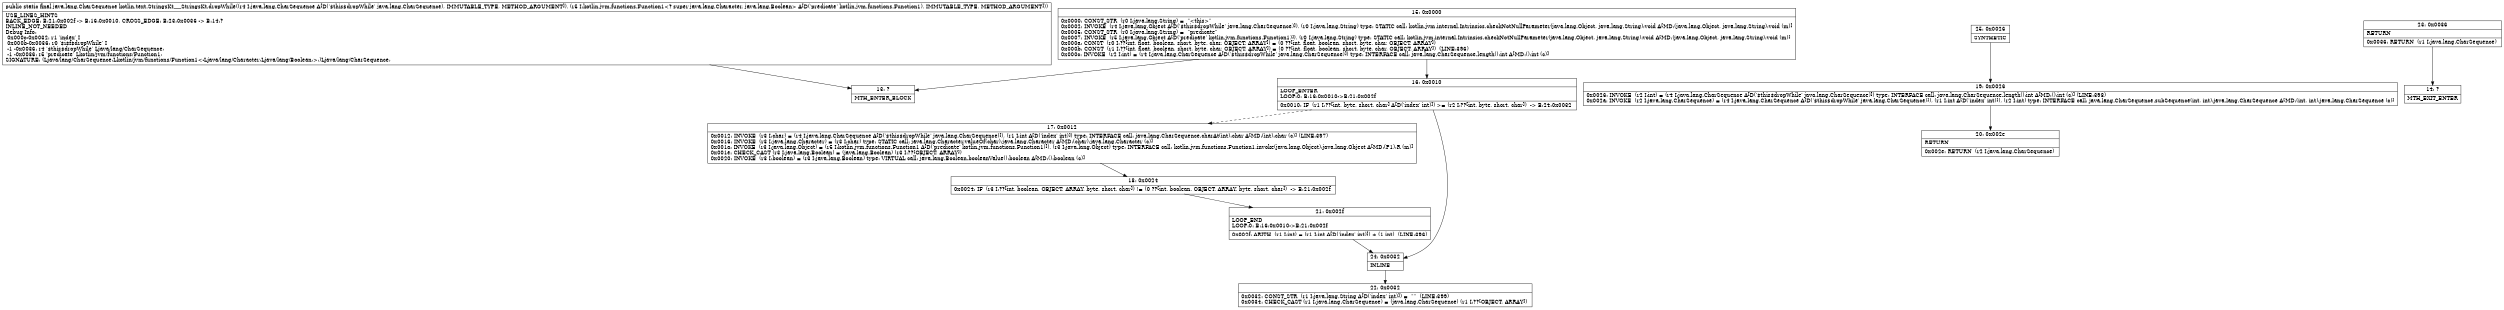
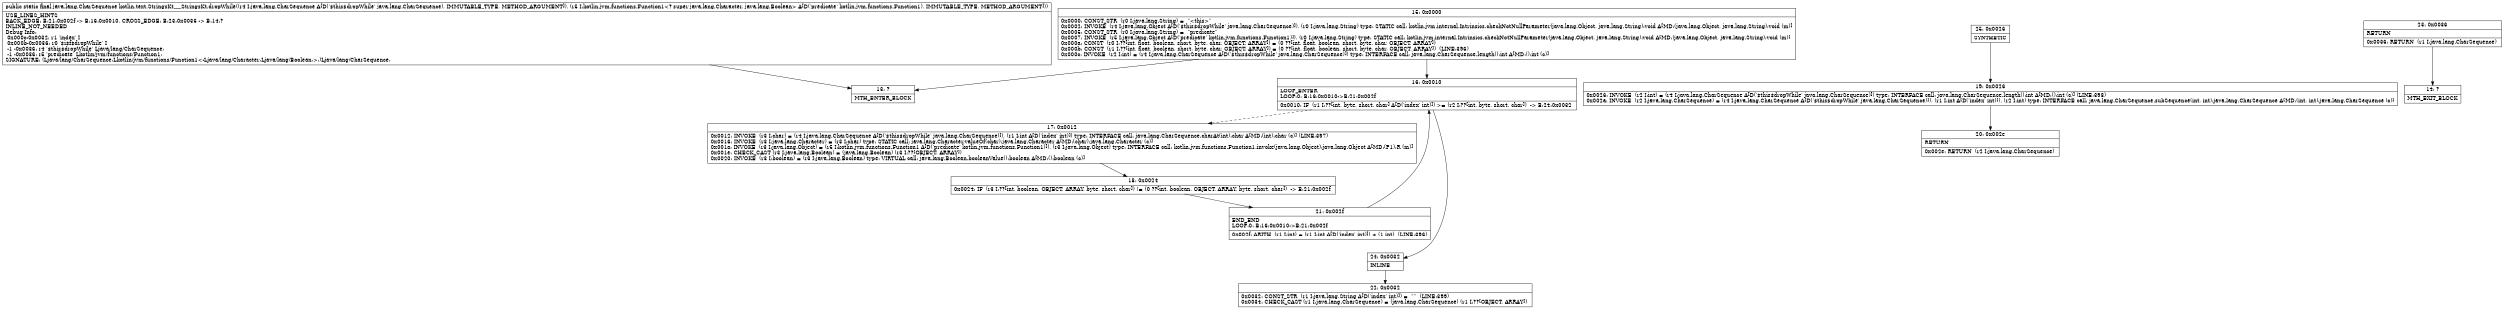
(2433, 98) -> (2433, 98)
(1247, 220) -> (1246, 220)
(1361, 245) -> (1415, 171)
